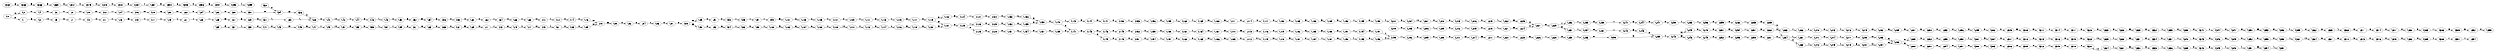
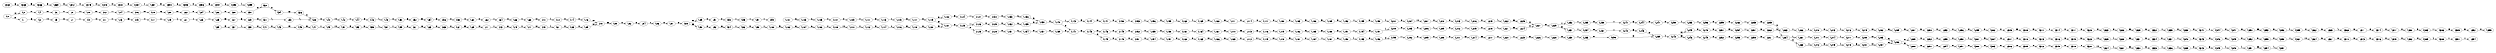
(264, 13) -> (257, 9)
(779, 20) -> none
(1385, 34) -> (1385, 30)
(2098, 50) -> (2097, 47)
